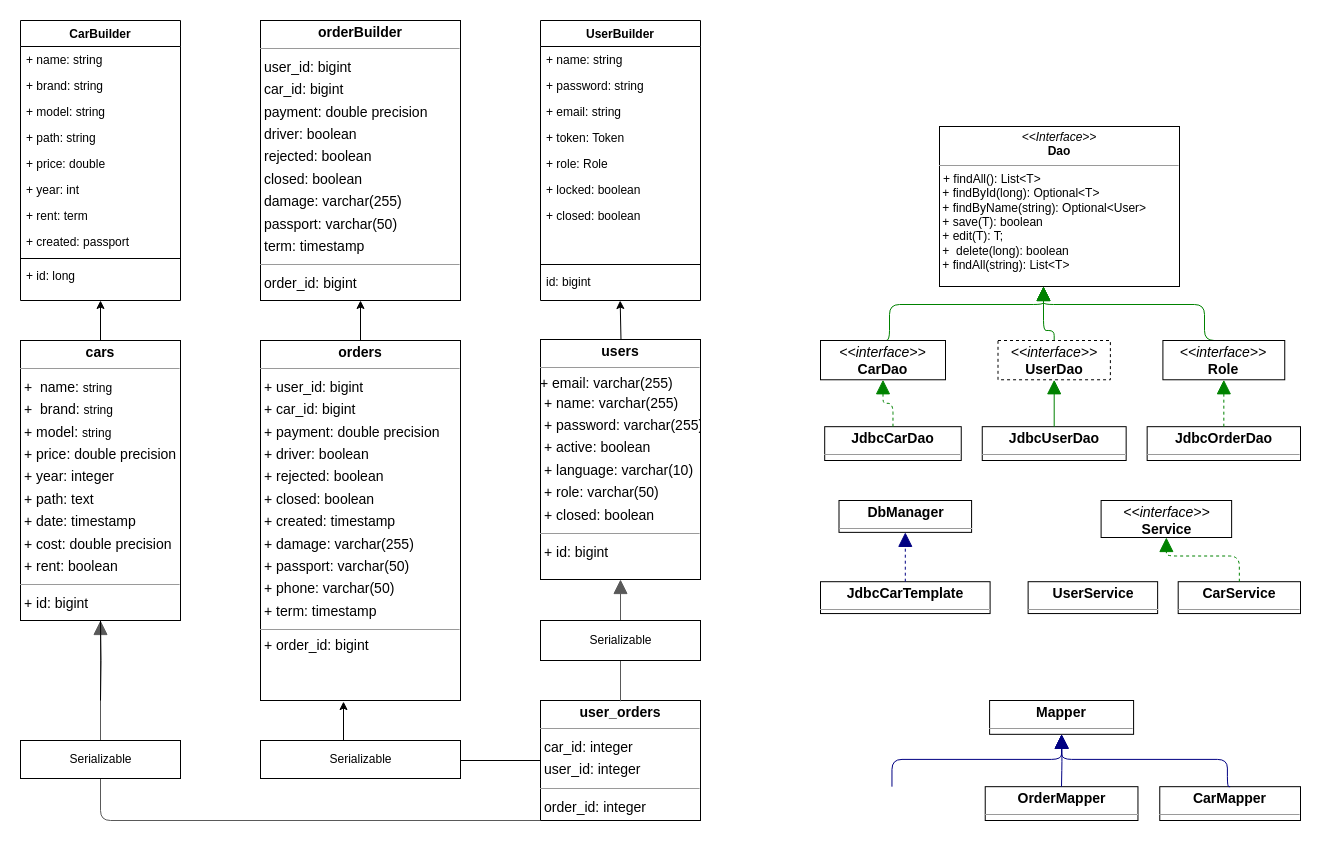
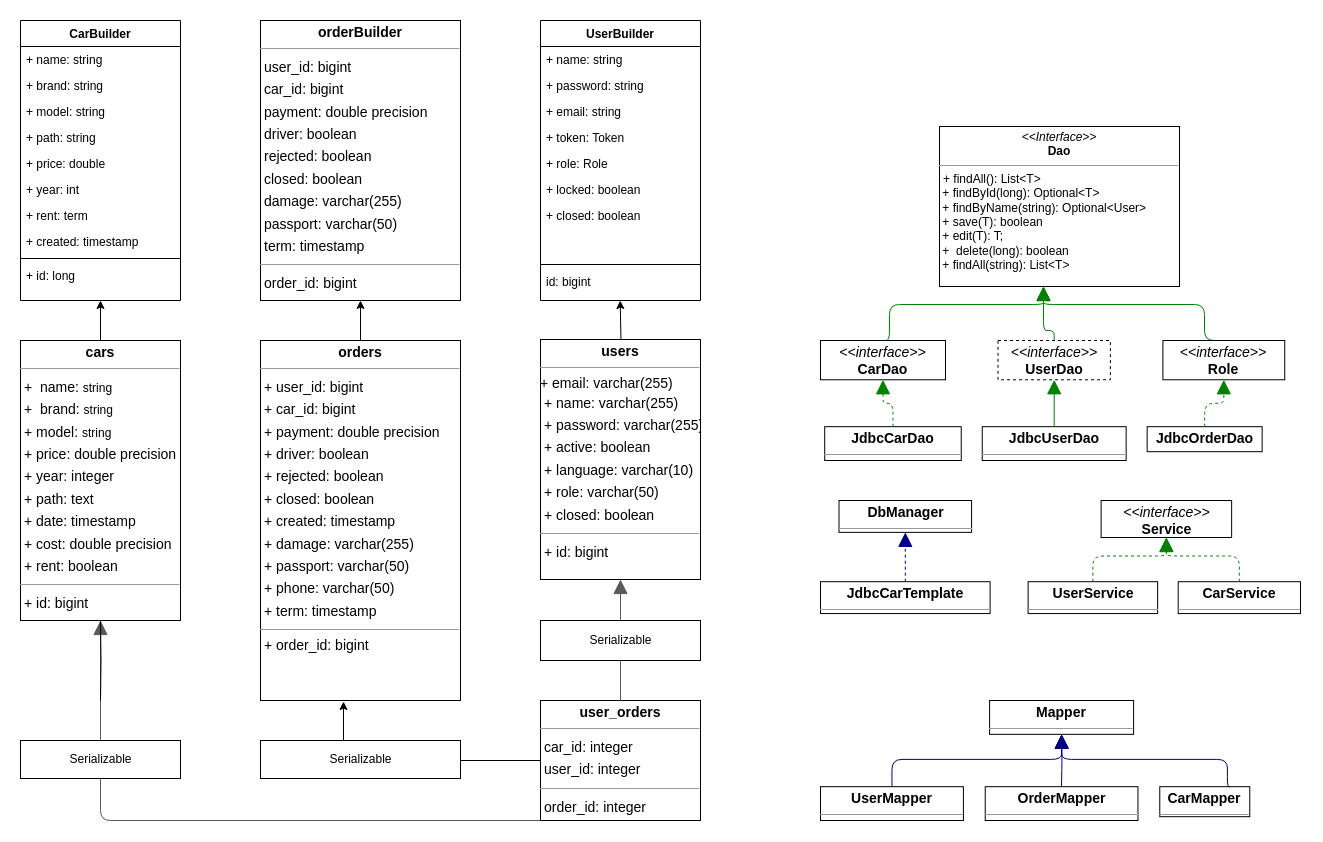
(87, 242) -> (89, 242)
(1224, 444) -> (1205, 439)
none -> (1120, 556)
none -> (892, 804)
(1230, 804) -> (1205, 802)
